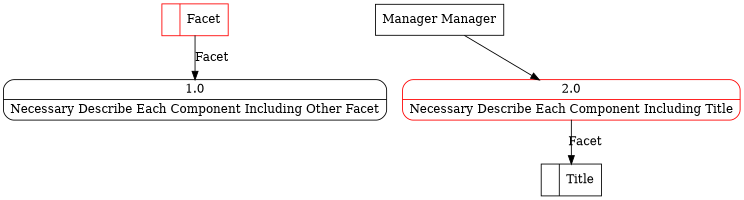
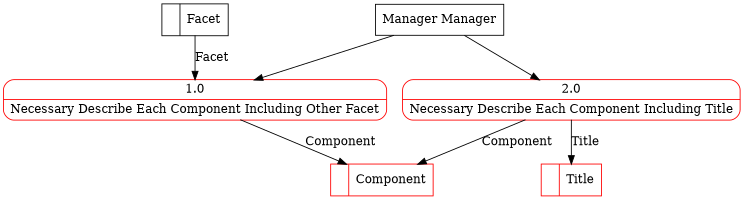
(195, 20) -> (195, 20)
none -> (328, 56)
(195, 100) -> (195, 100)
(586, 142) -> (586, 142)
none -> (382, 180)
(571, 180) -> (571, 180)
